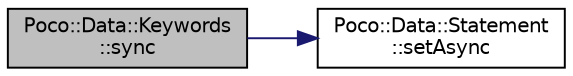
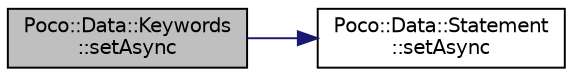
(127, 38) -> (127, 38)
